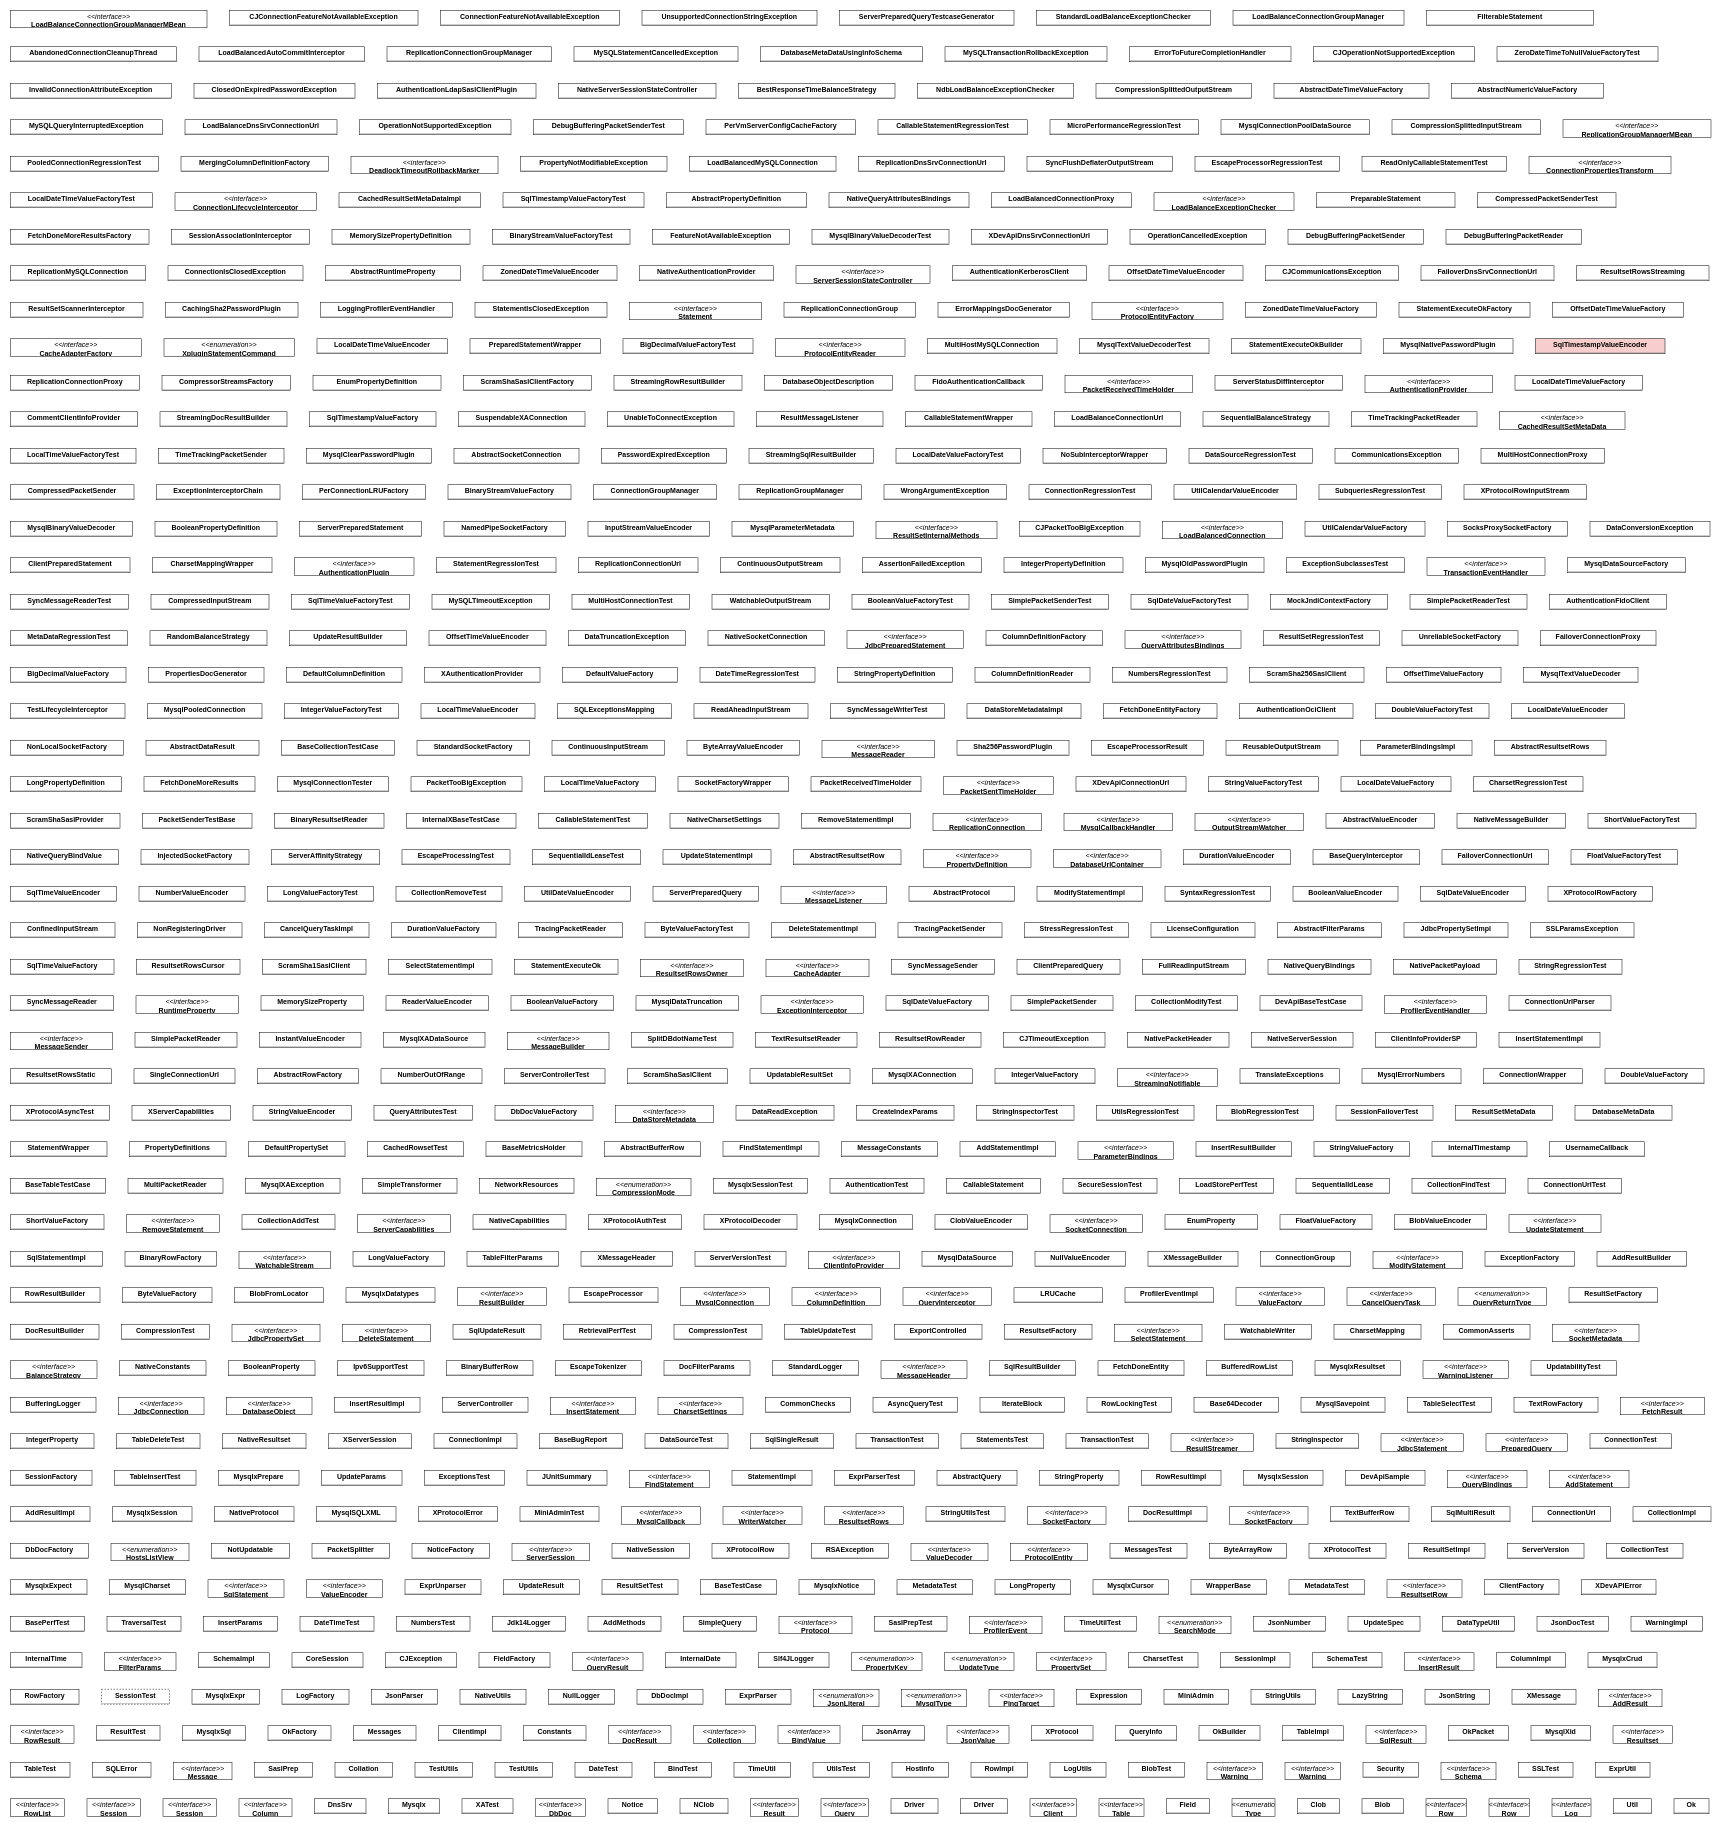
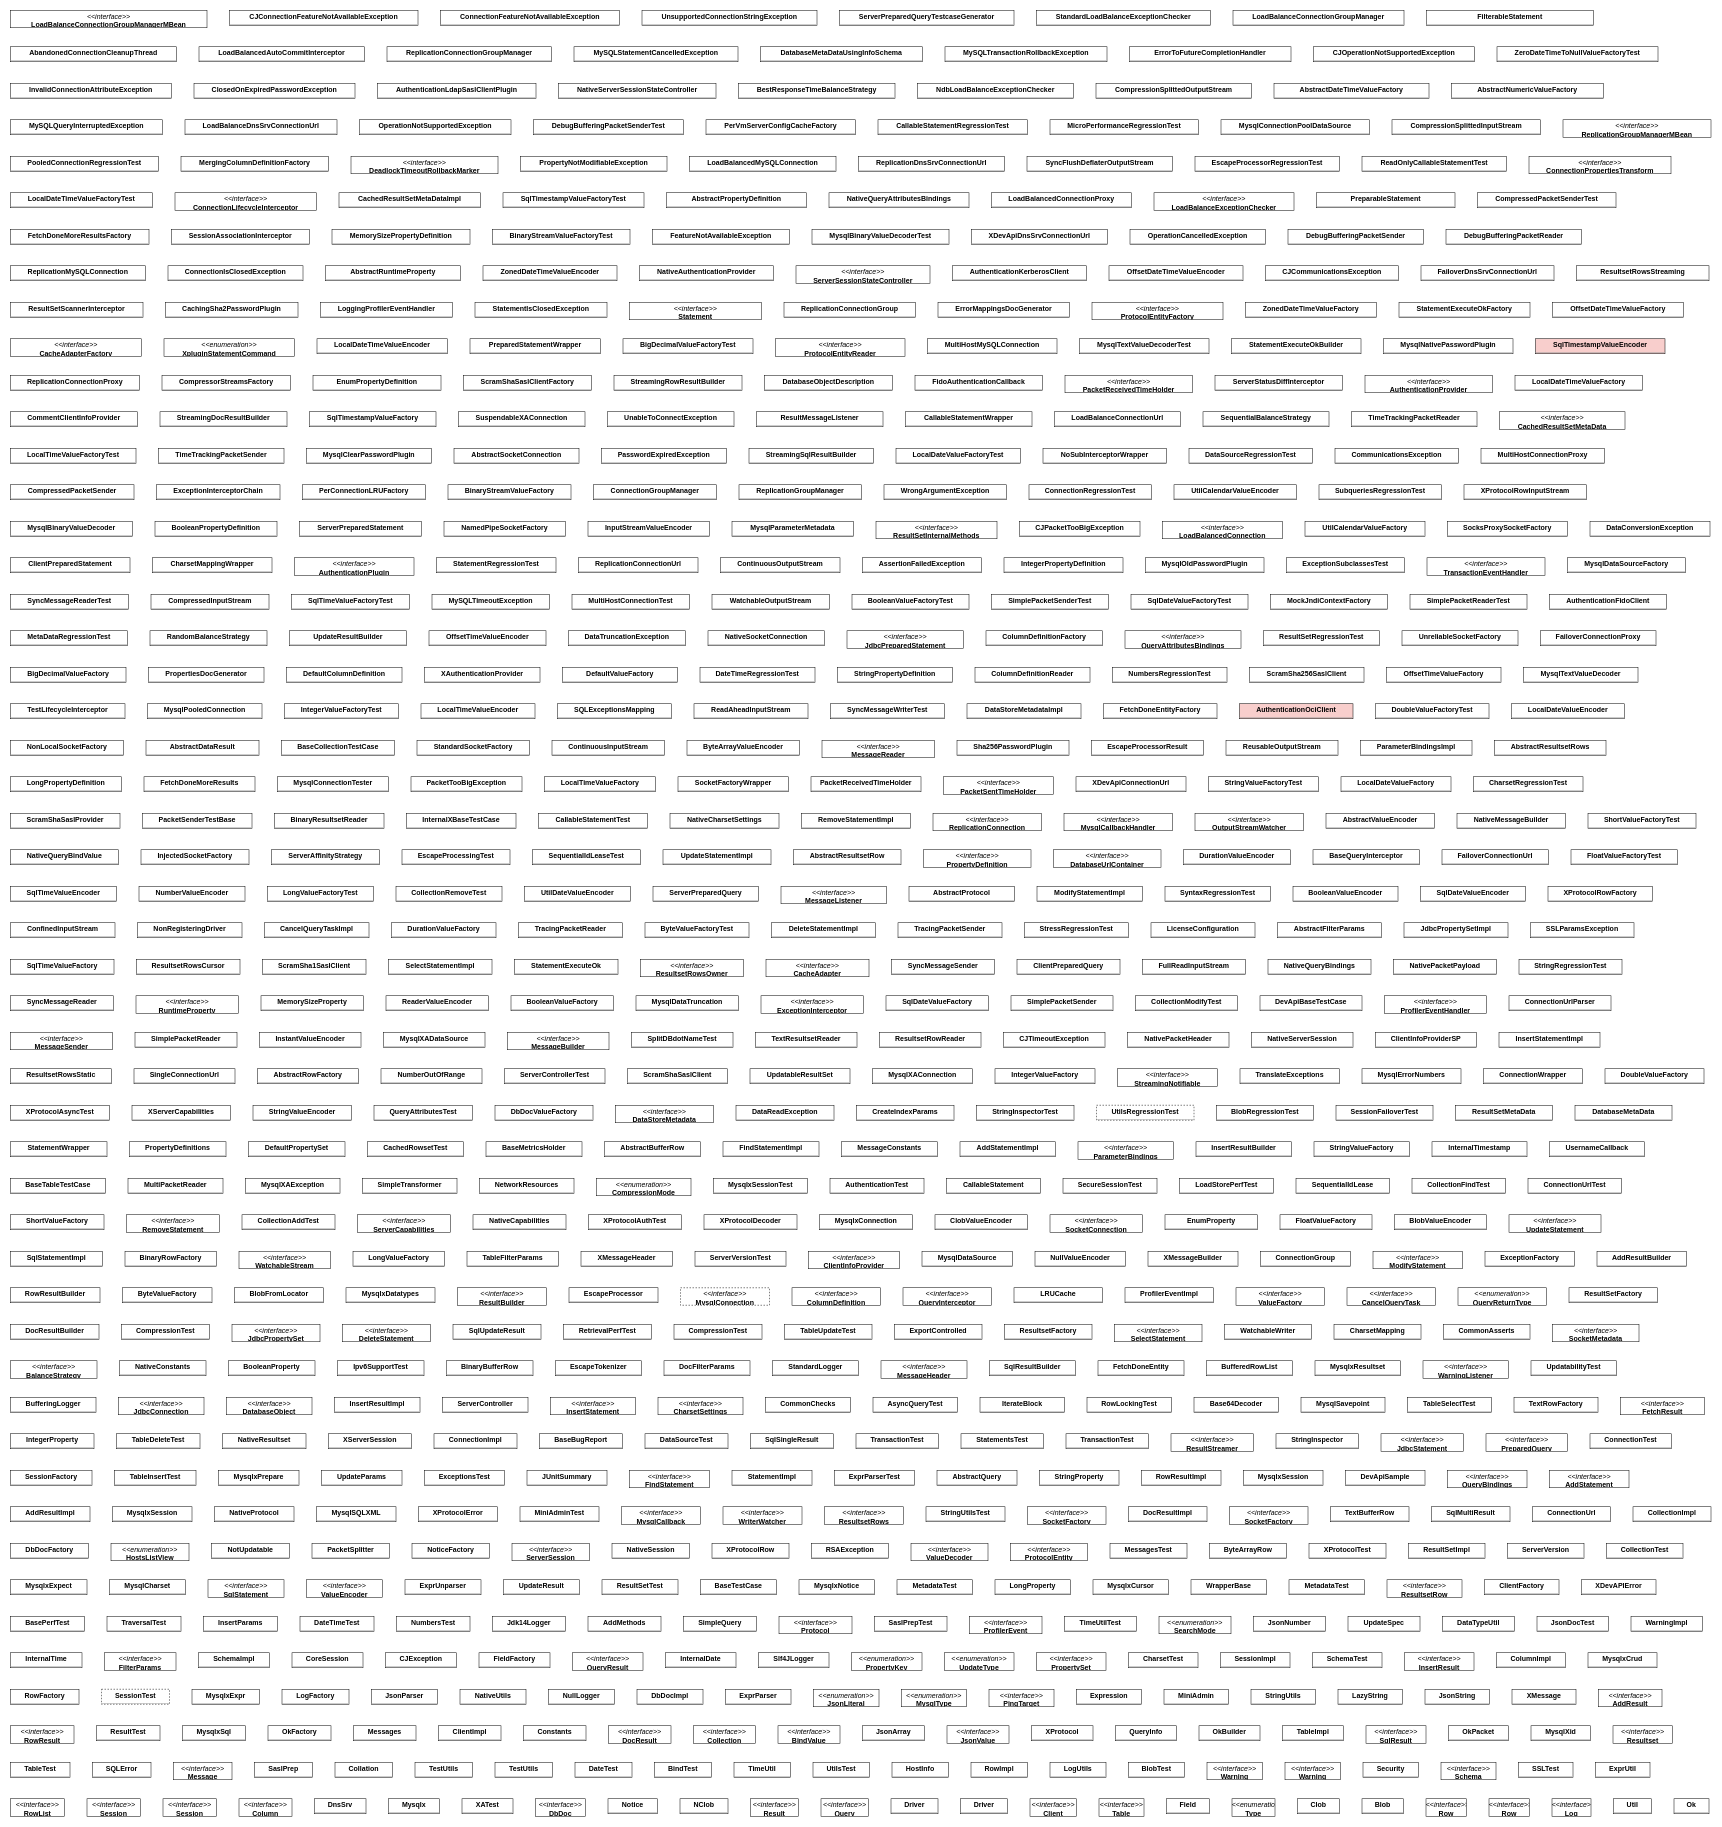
(1296, 711) -> (1296, 711)
(1145, 1113) -> (1145, 1113)
(725, 1297) -> (725, 1297)
